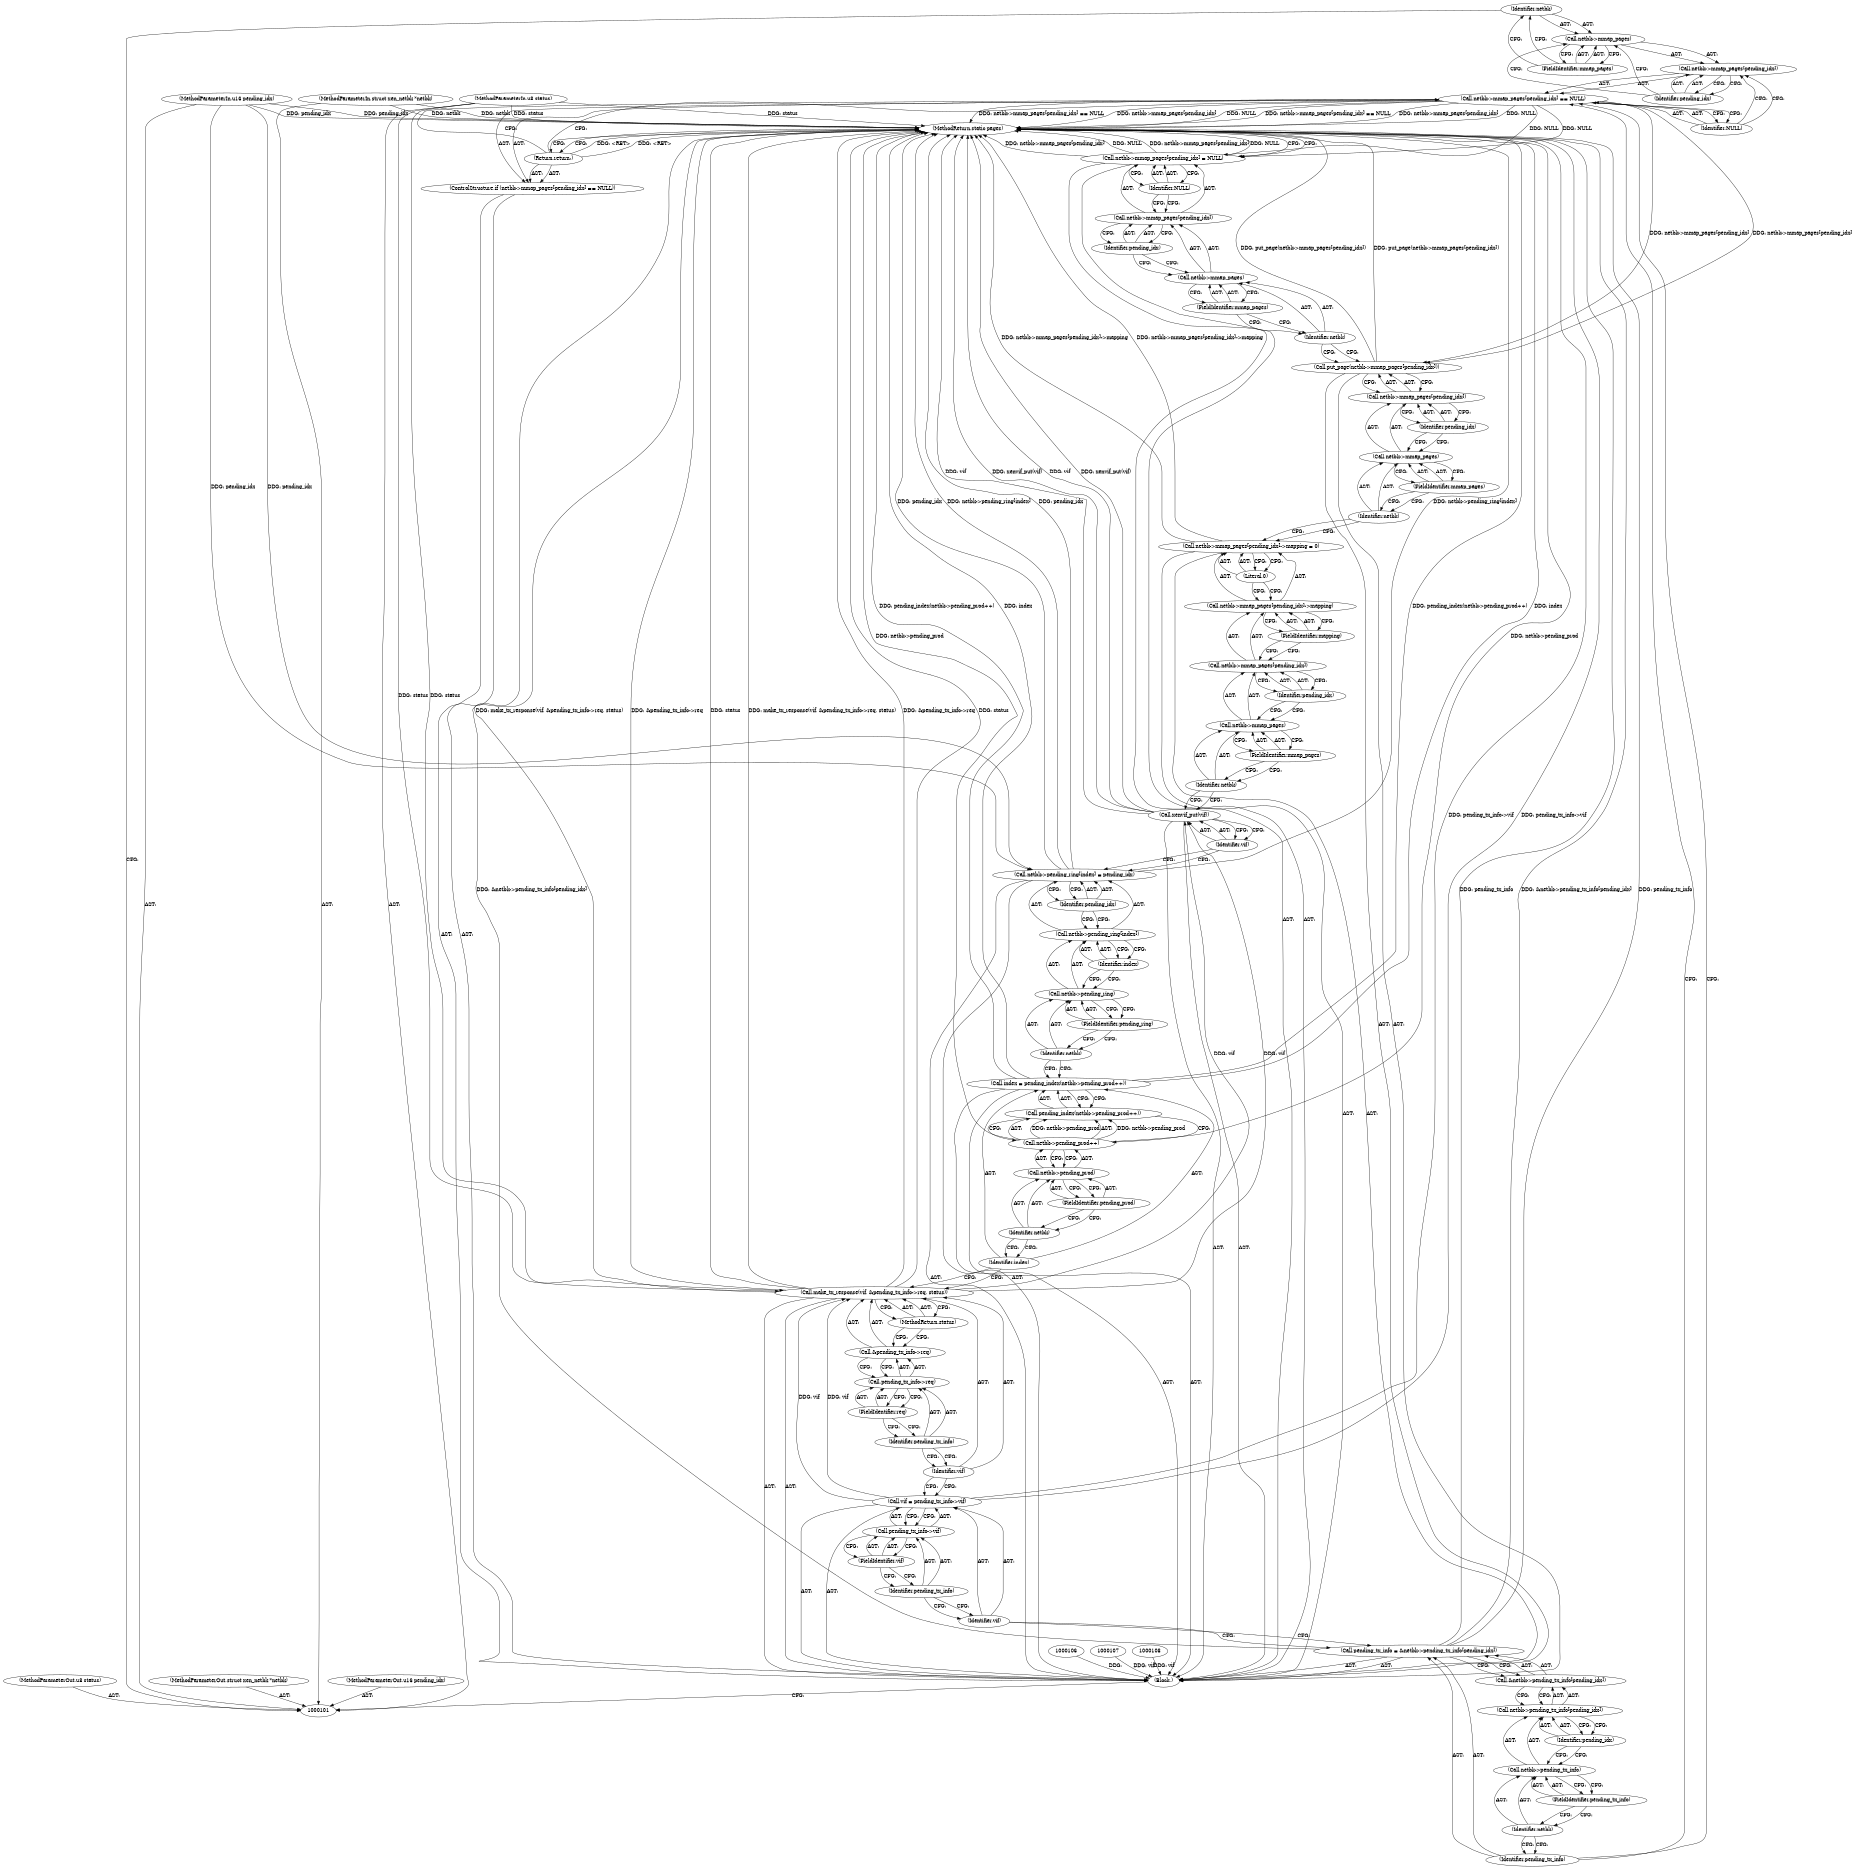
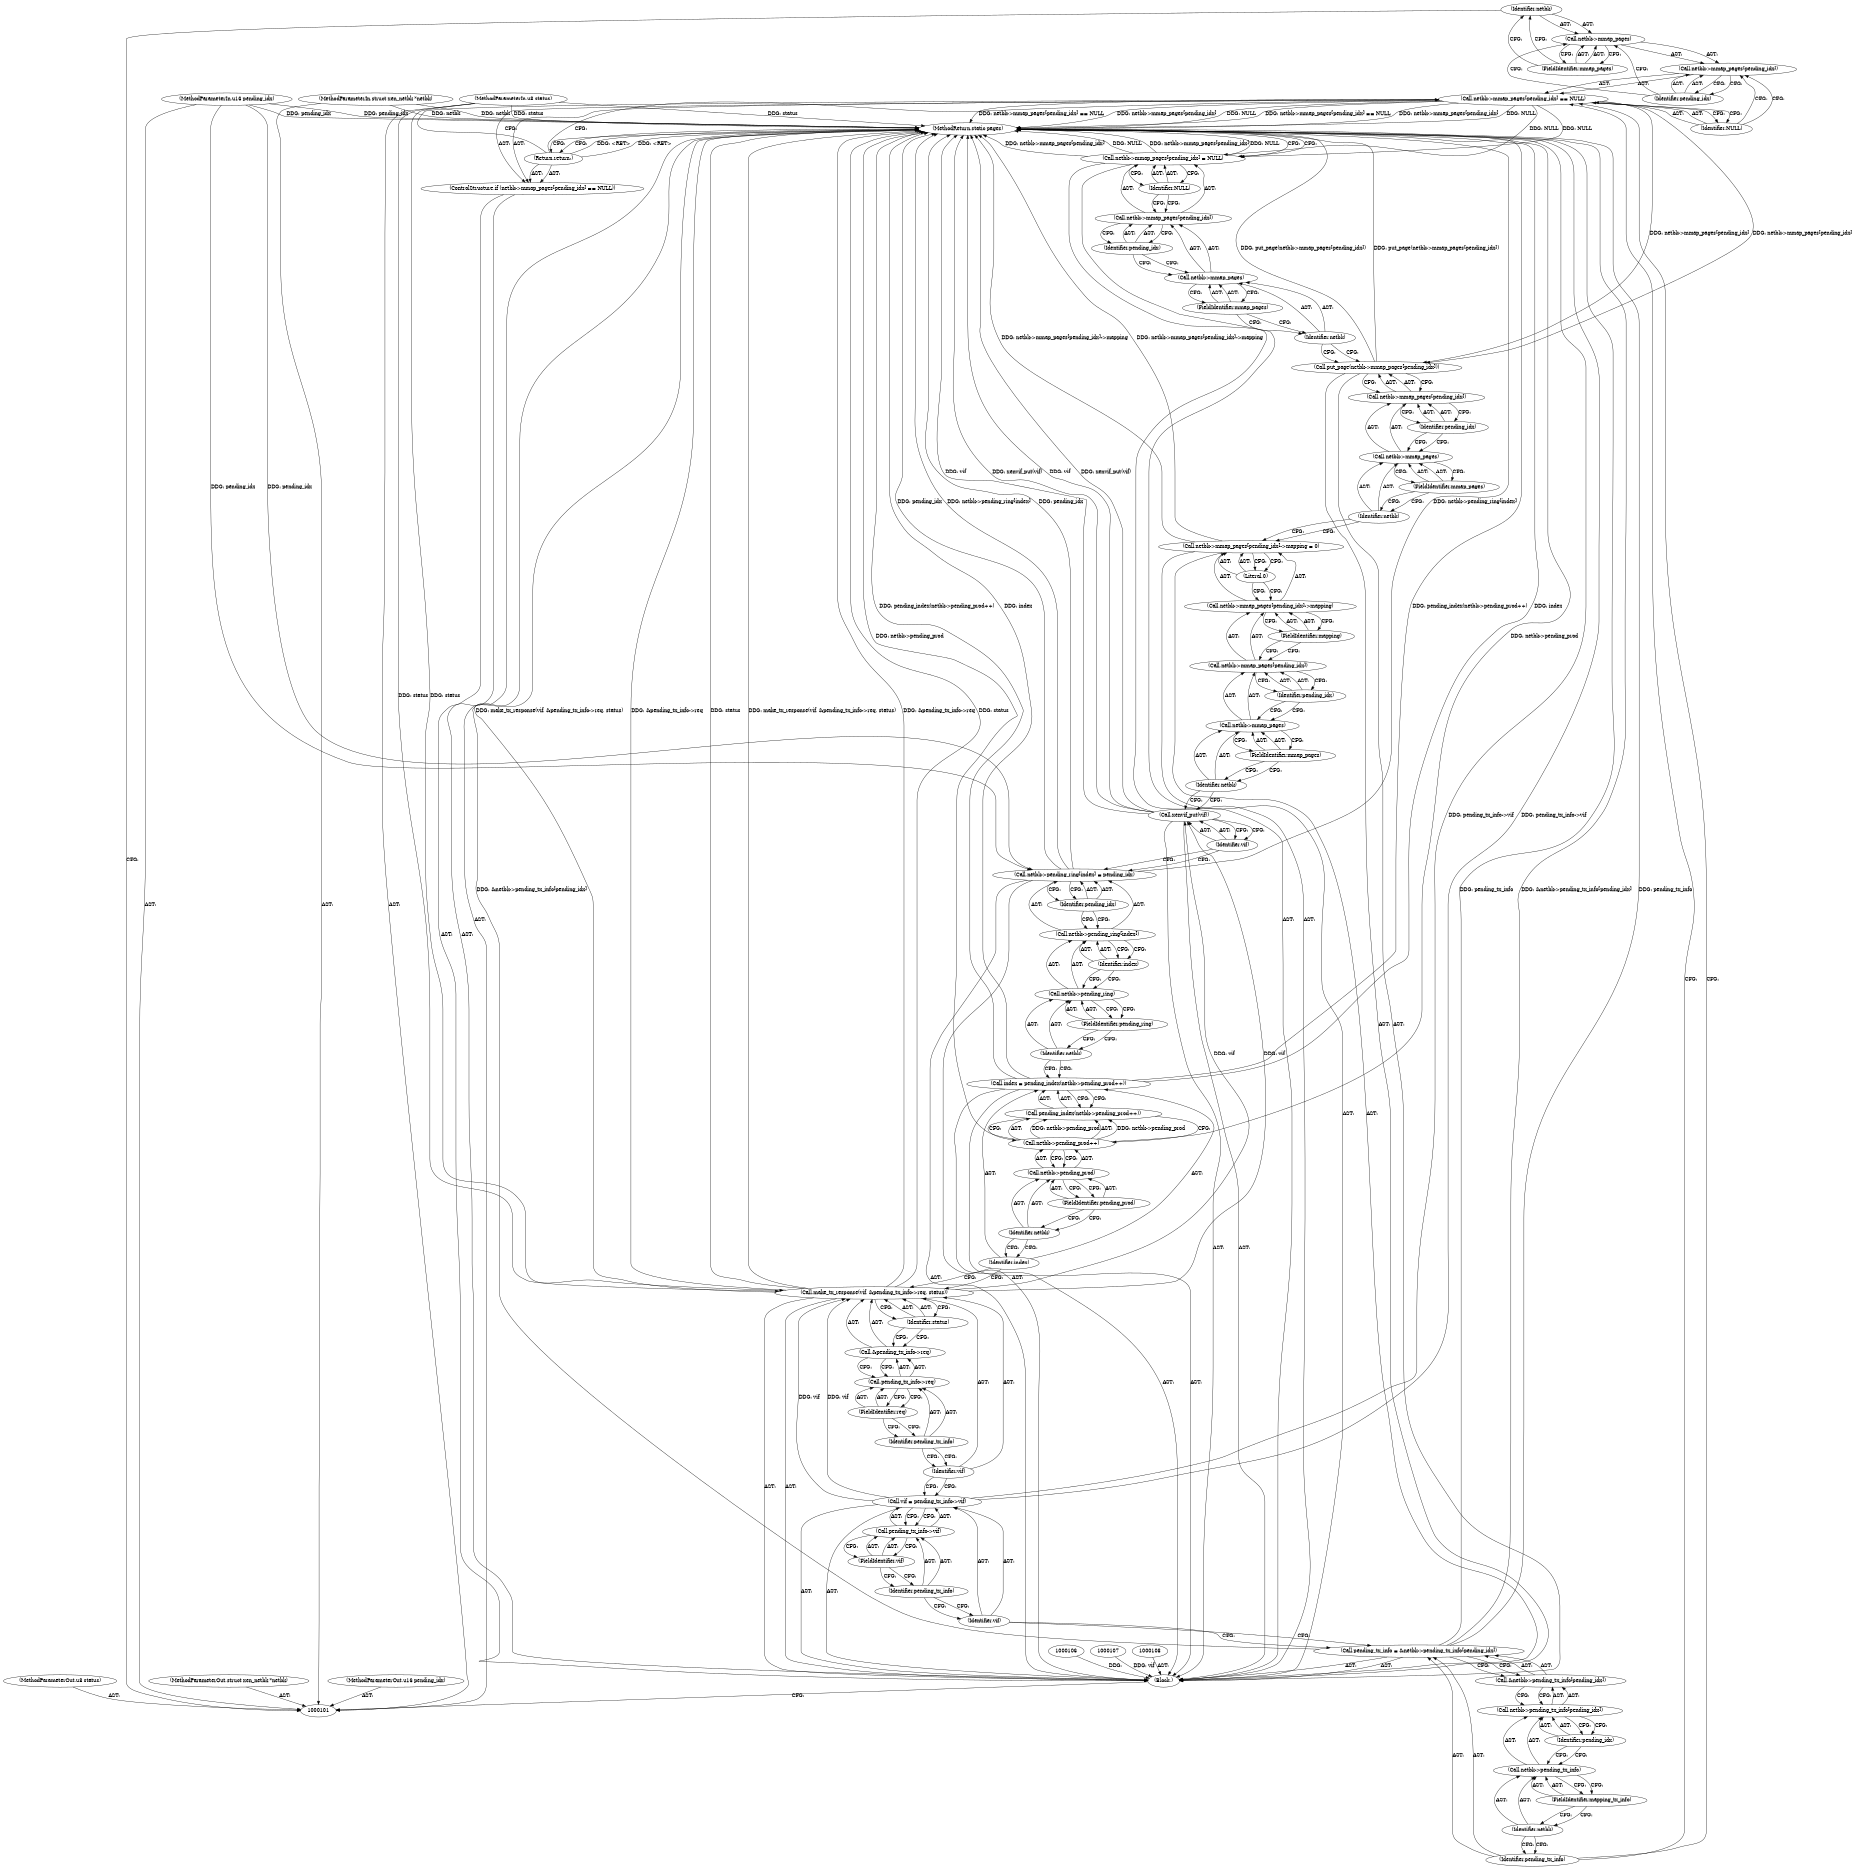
none -> (465, 820)
(928, 1323) -> (928, 1323)
(1164, 1666) -> (1164, 1666)
(1591, 1800) -> (1591, 1800)
